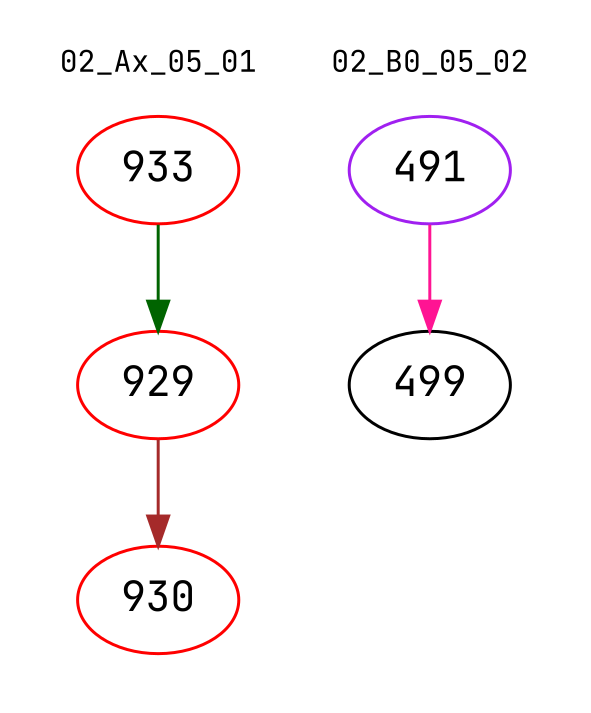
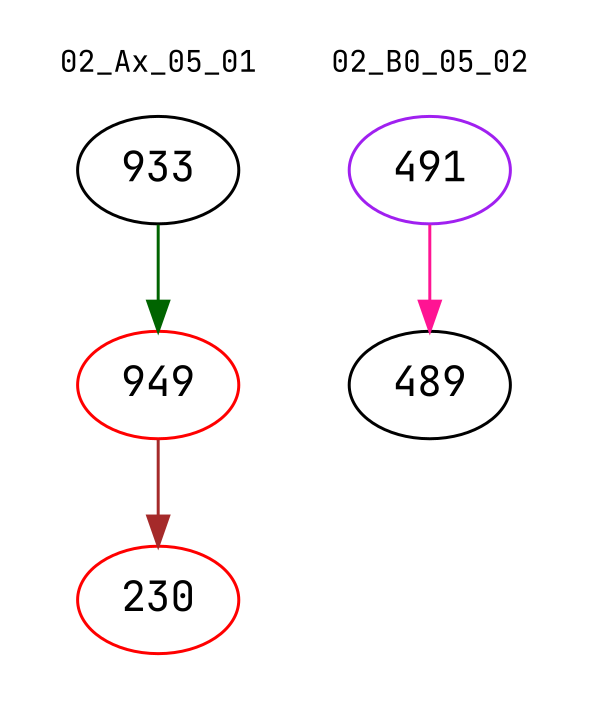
(158, 170) -> (158, 170)
(158, 385) -> (158, 385)
(430, 385) -> (430, 385)
(158, 600) -> (158, 600)
